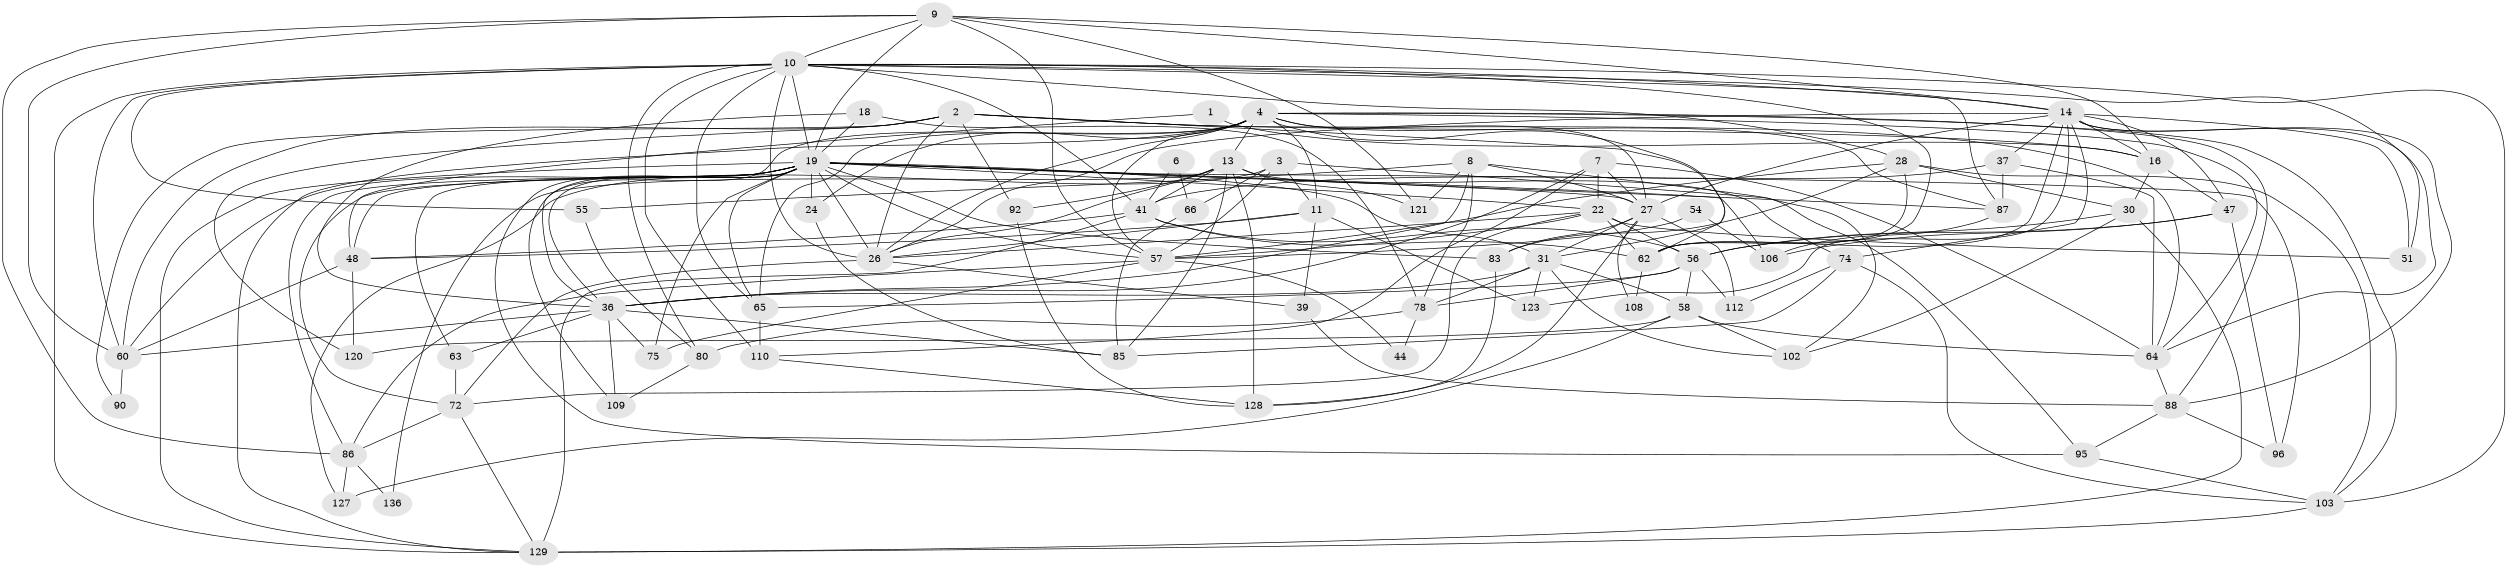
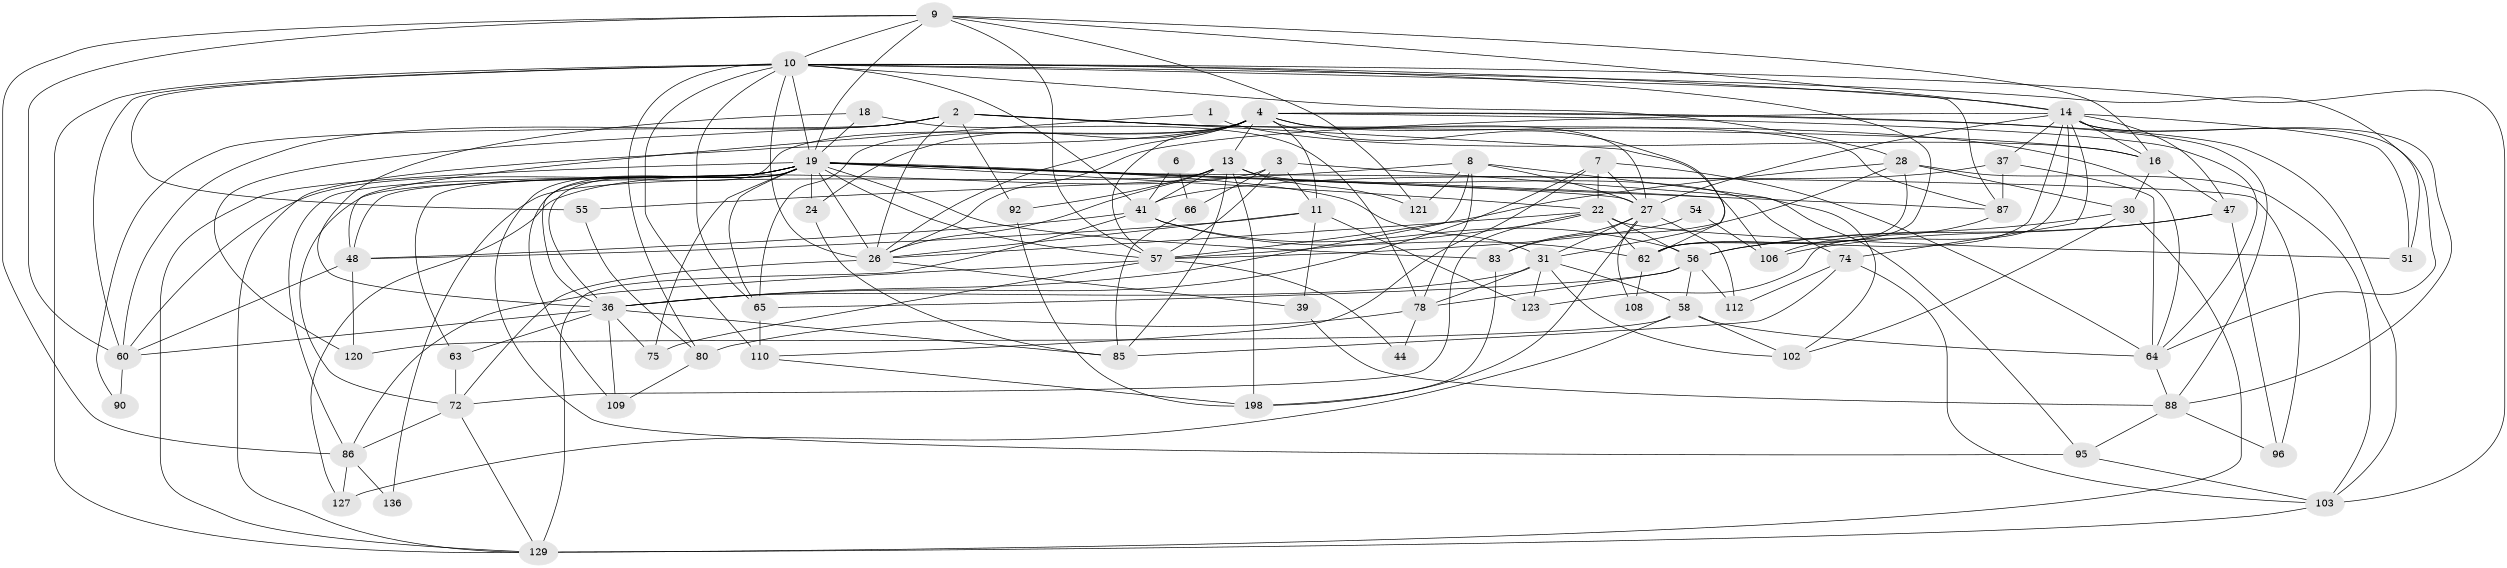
(1254, 406) -> (1254, 406)
